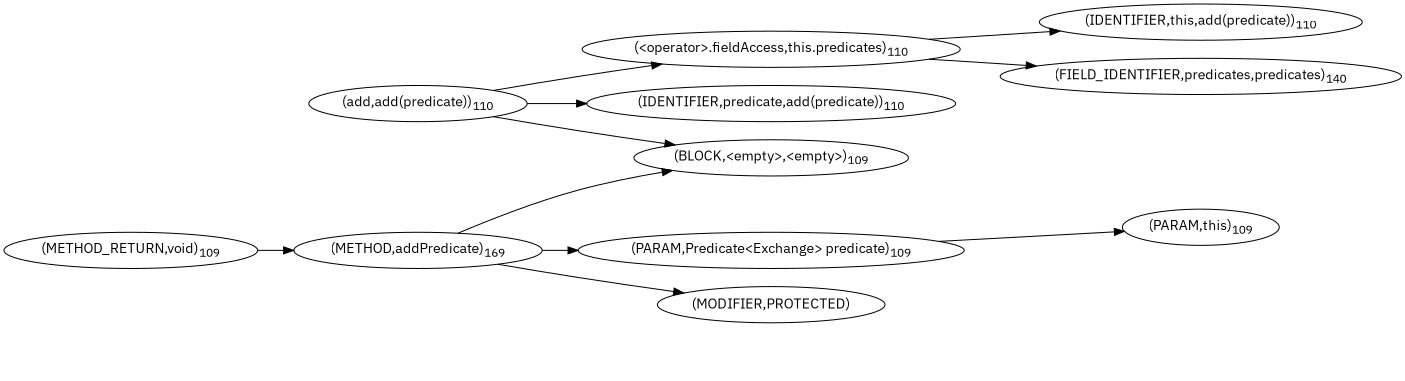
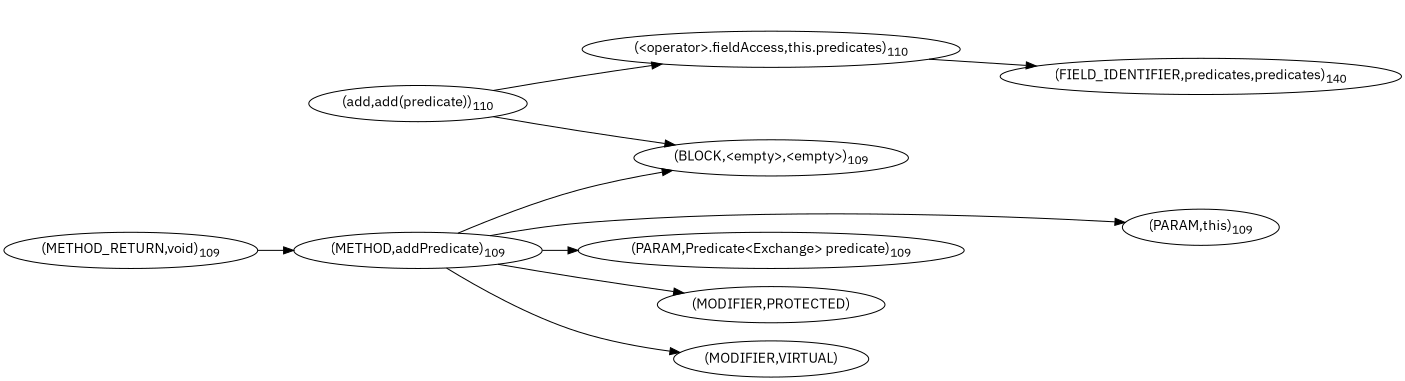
(1201, 22) -> none
(771, 104) -> none
(1026, 237) -> (802, 214)
(495, 249) -> (495, 249)
none -> (771, 359)
